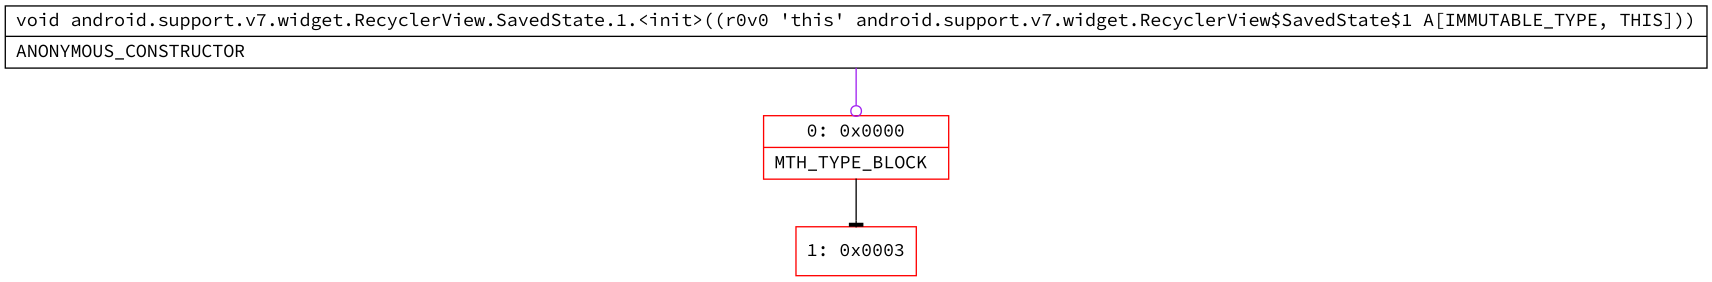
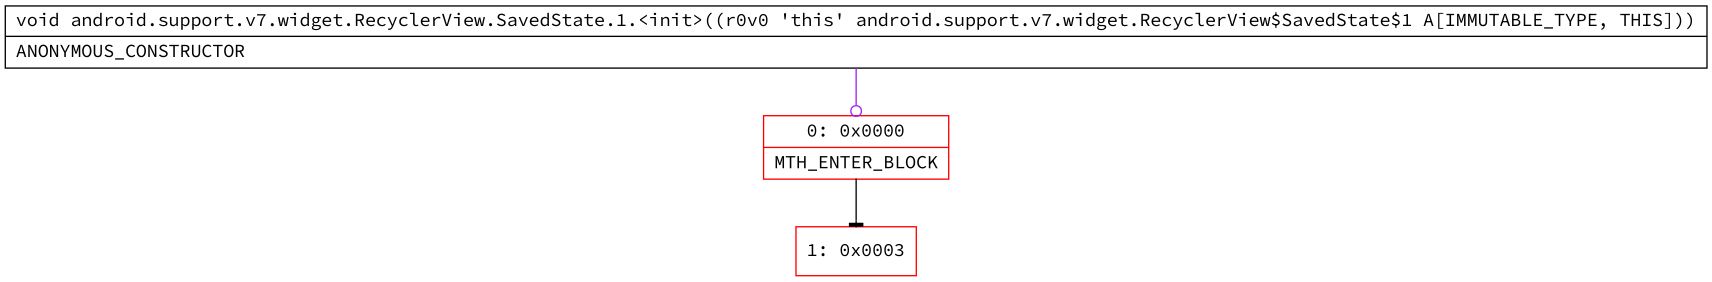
(851, 163) -> (856, 163)
